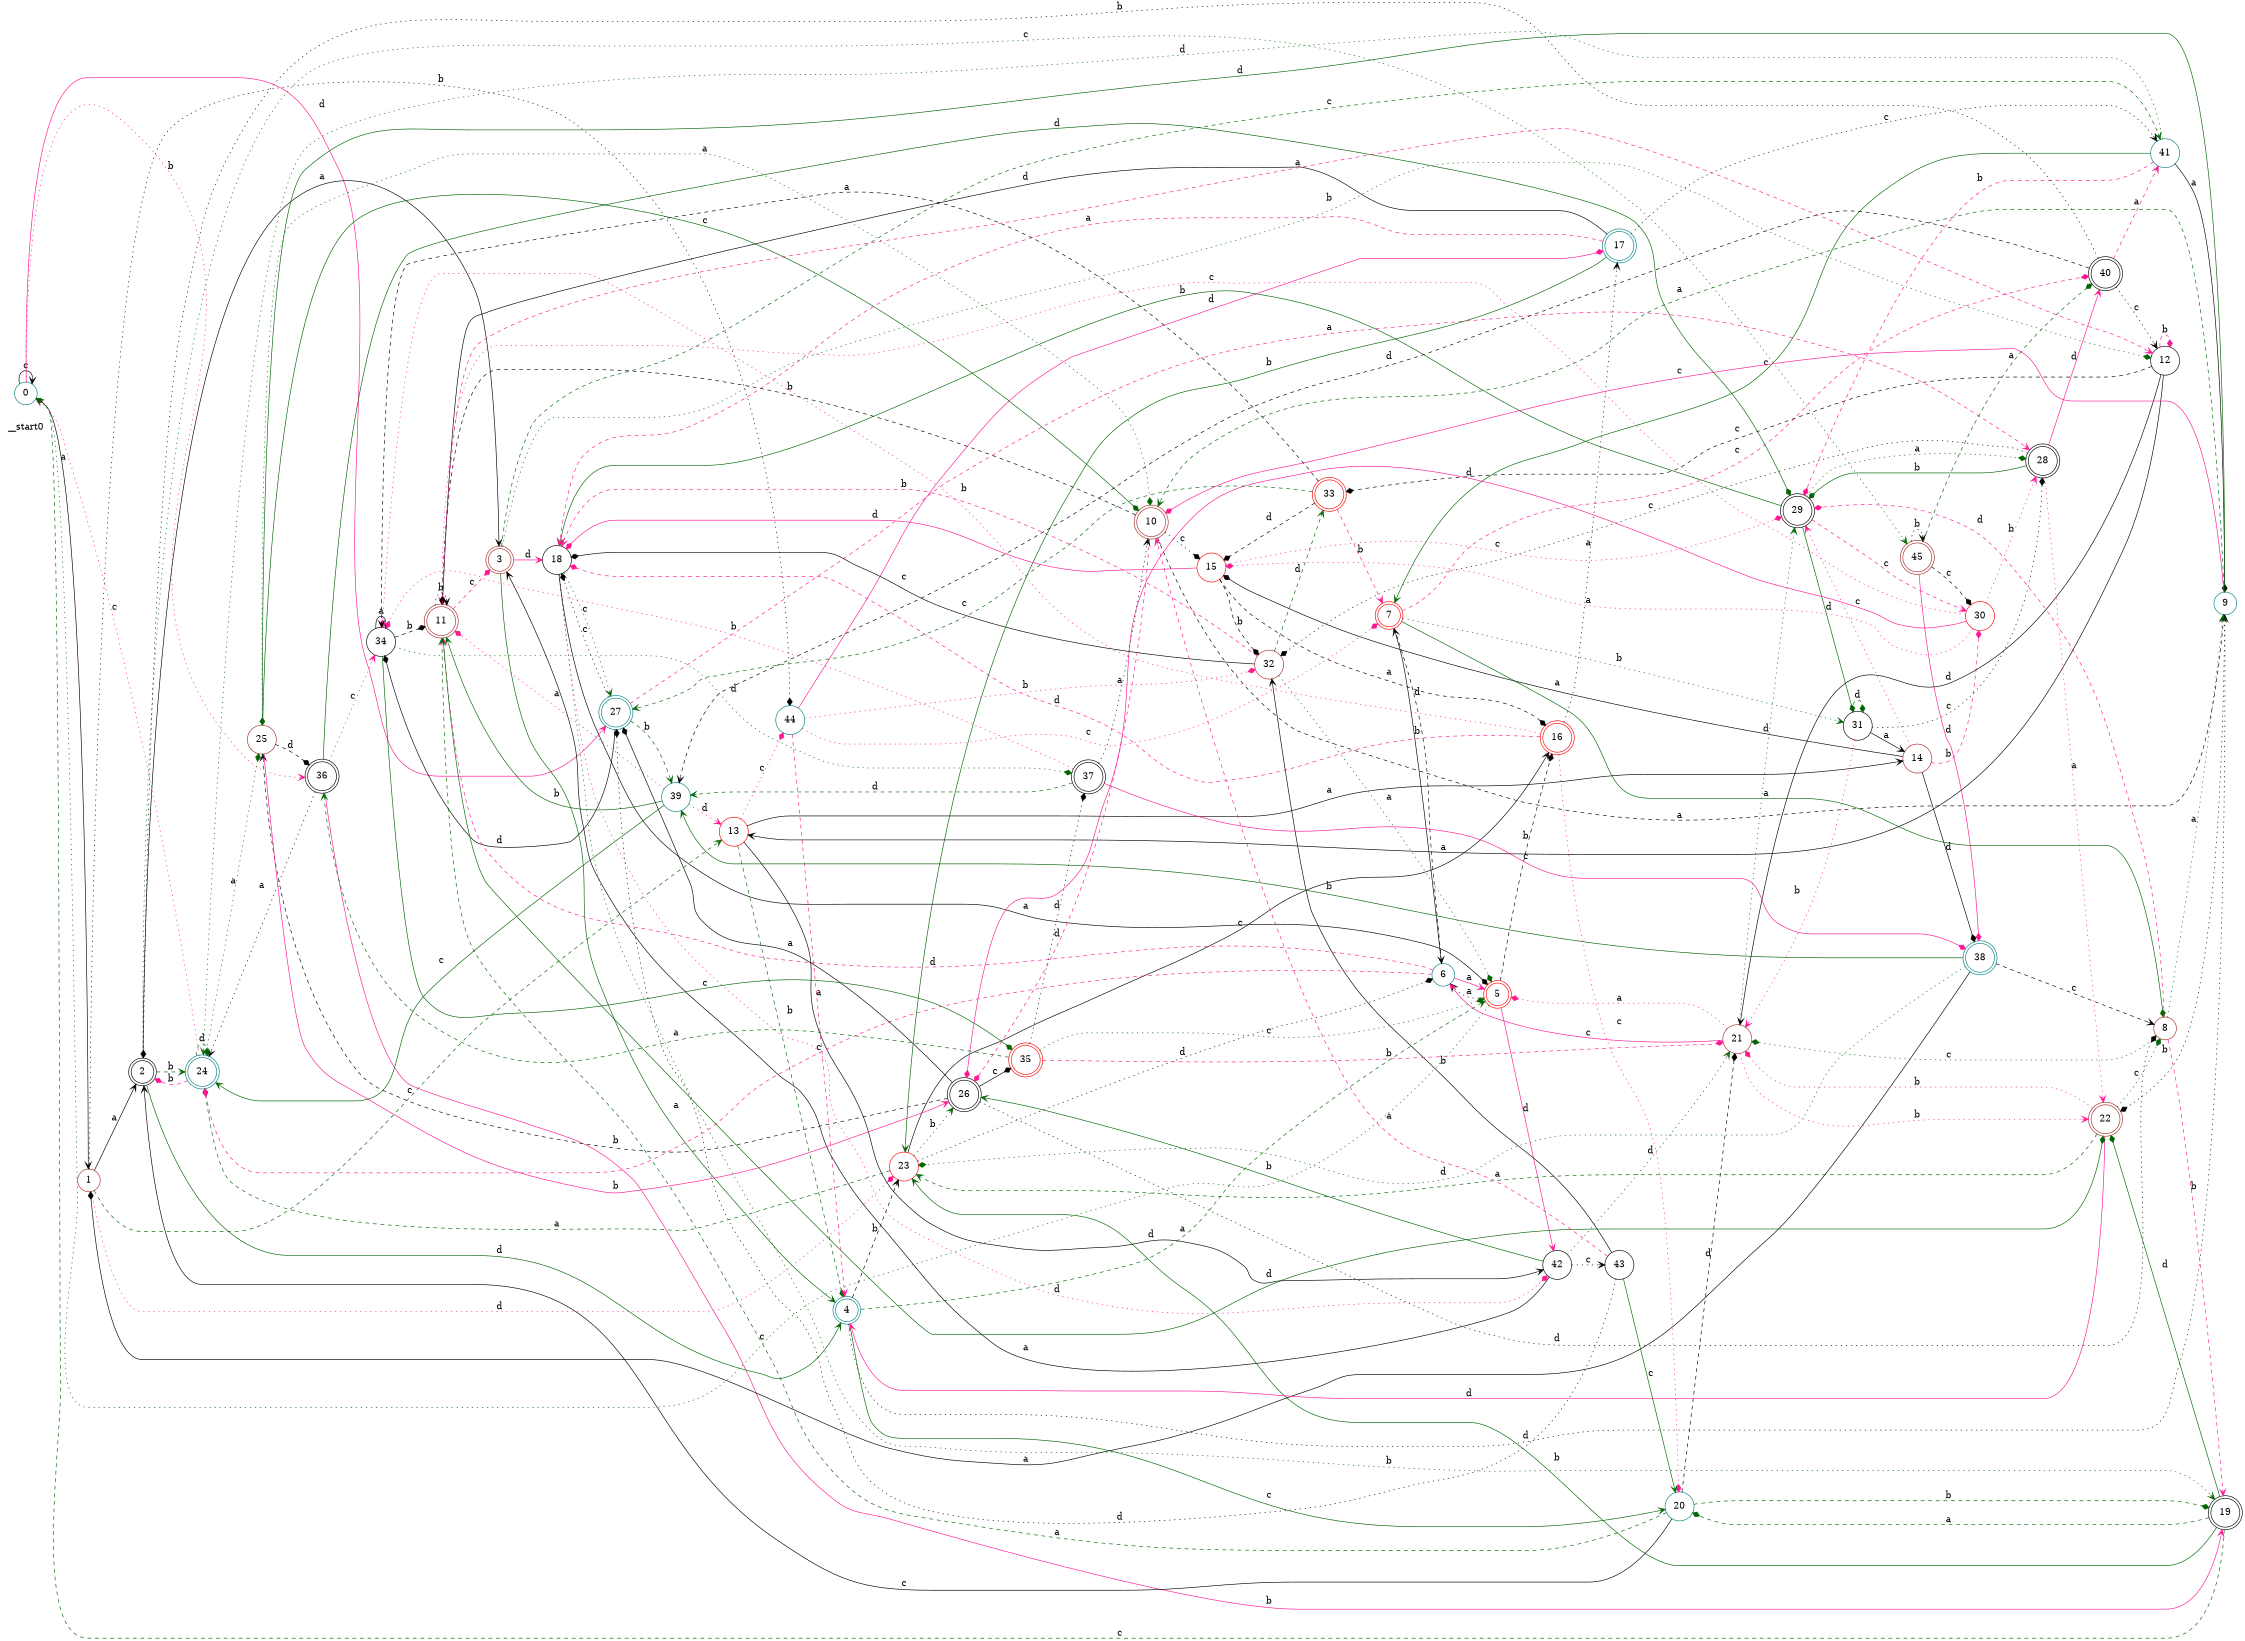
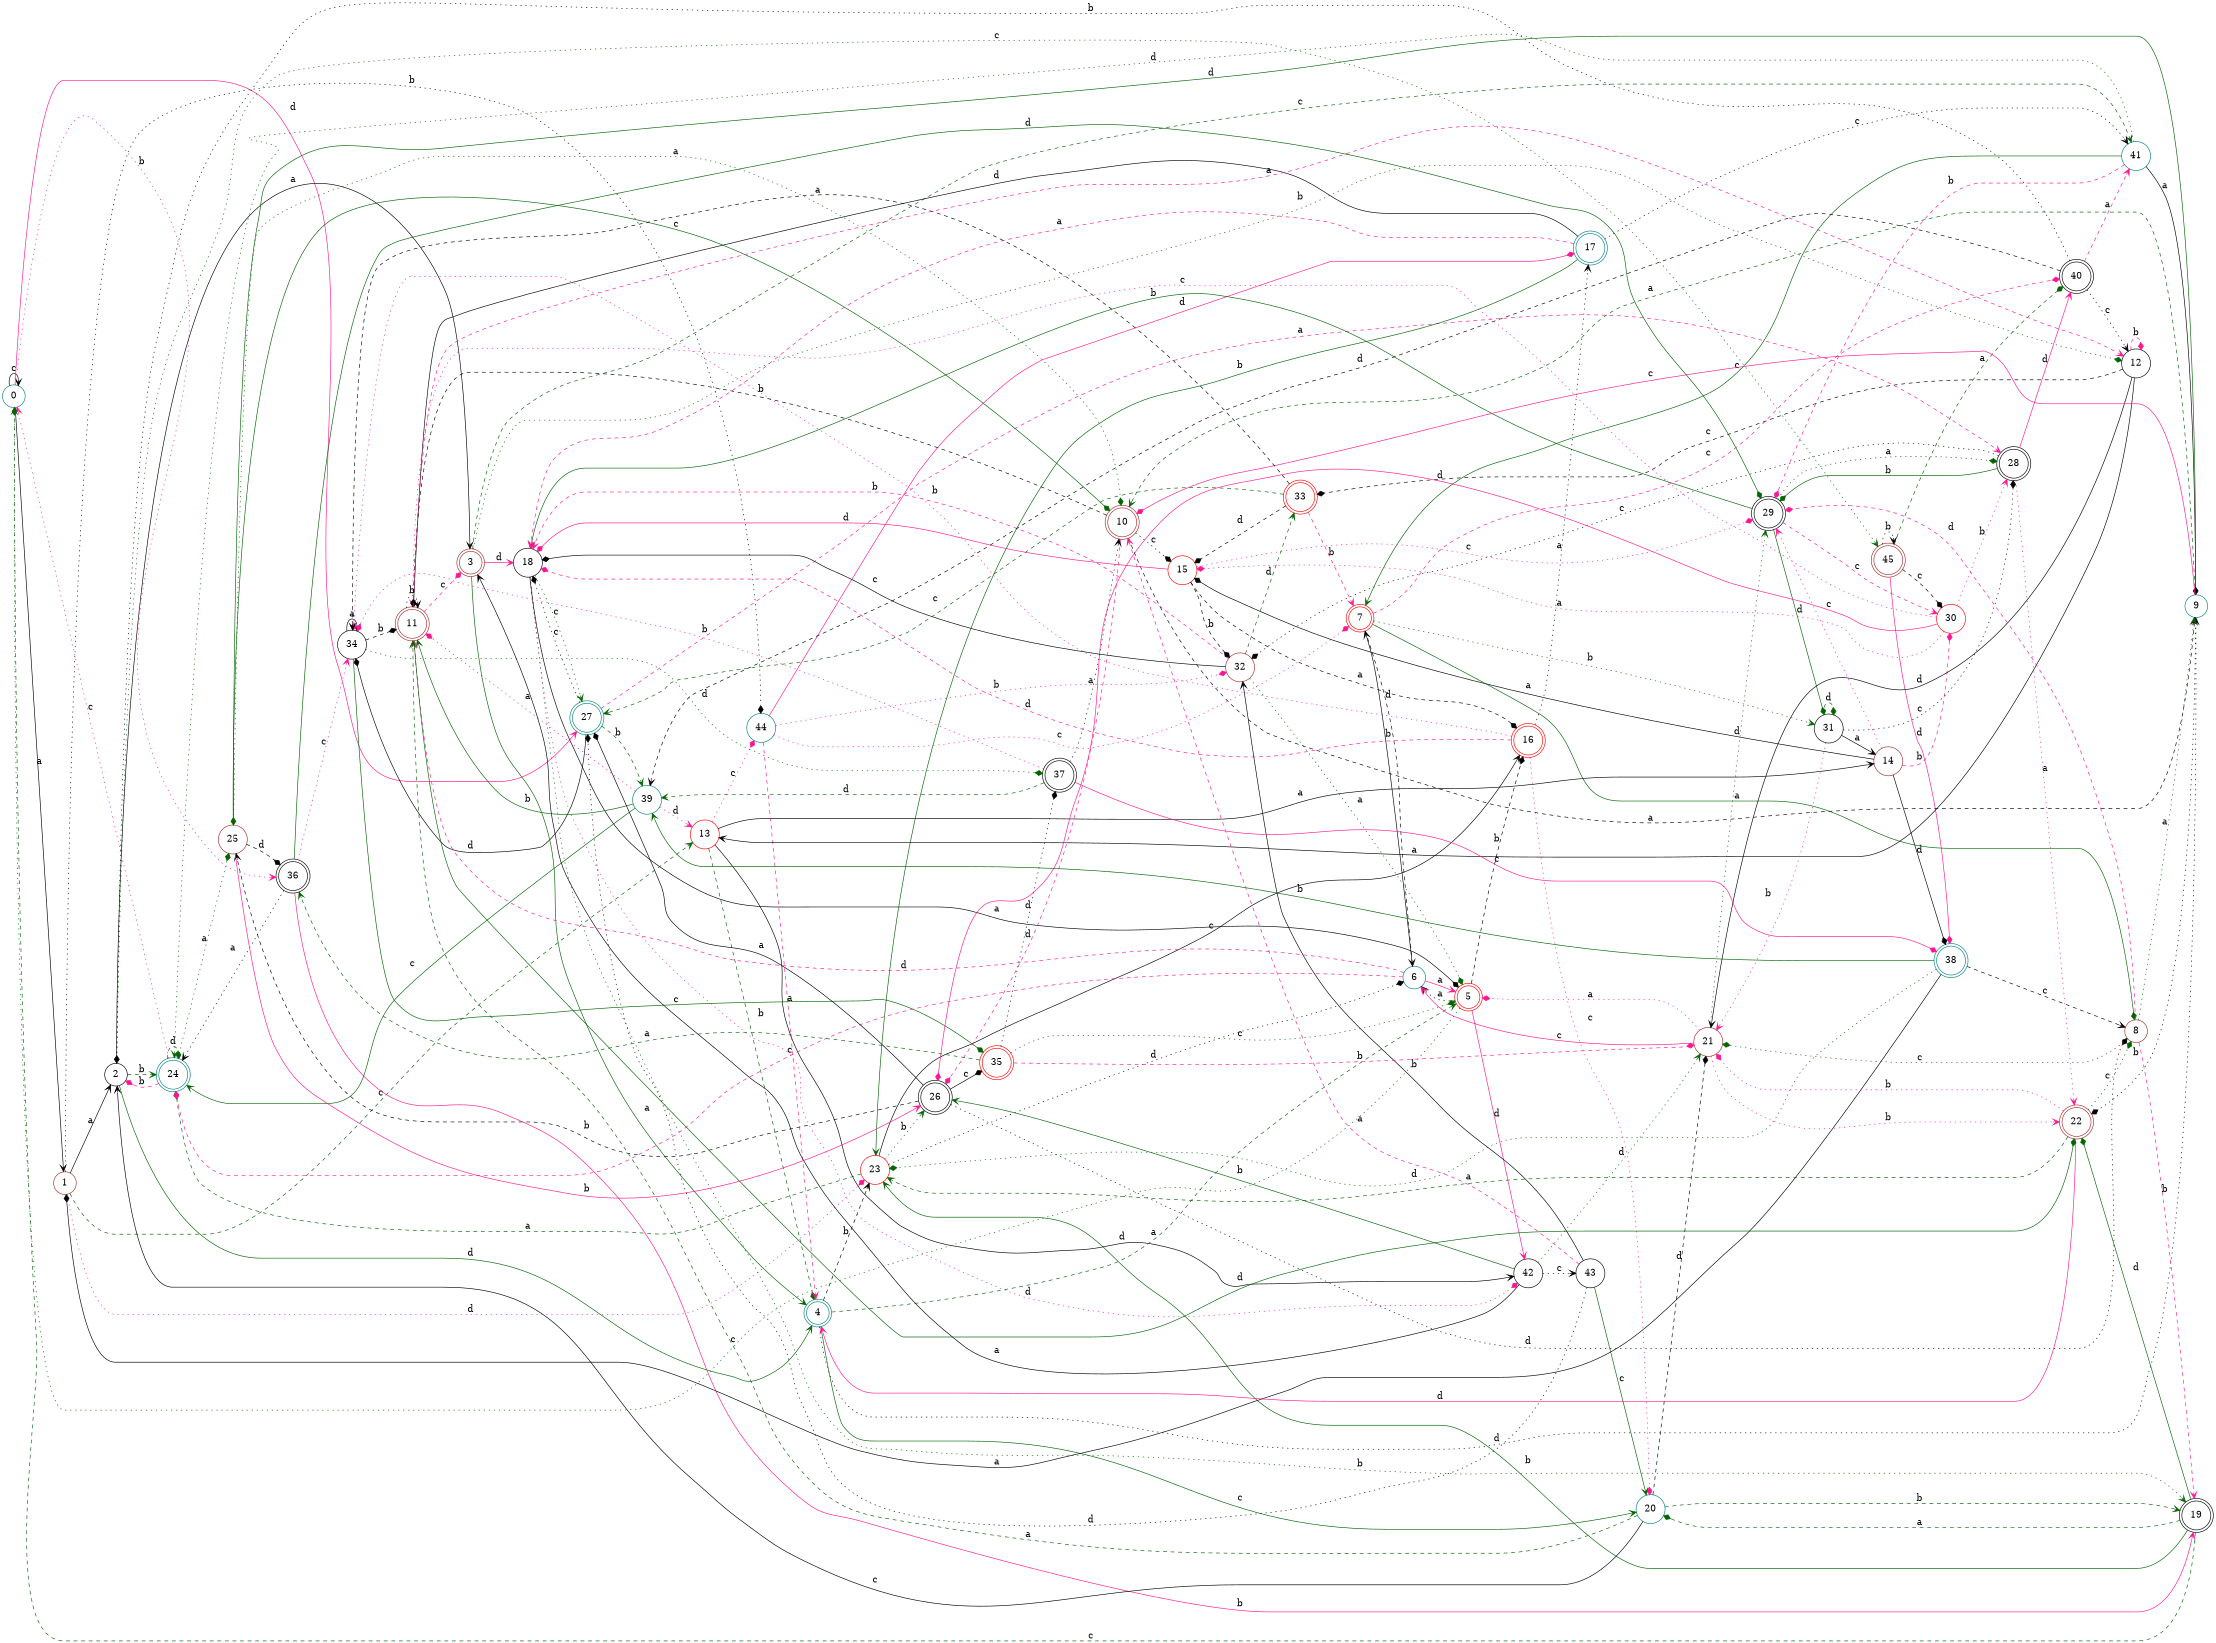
(26, 428) -> none
(143, 1072) -> (116, 1075)
(1948, 1501) -> (1920, 1503)
